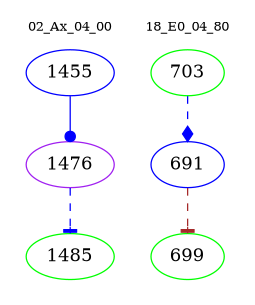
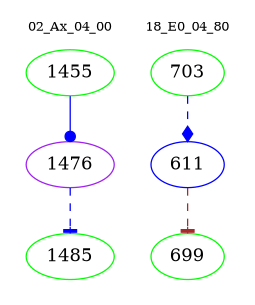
(70, 73) -> (70, 73)
(188, 165) -> (188, 165)
